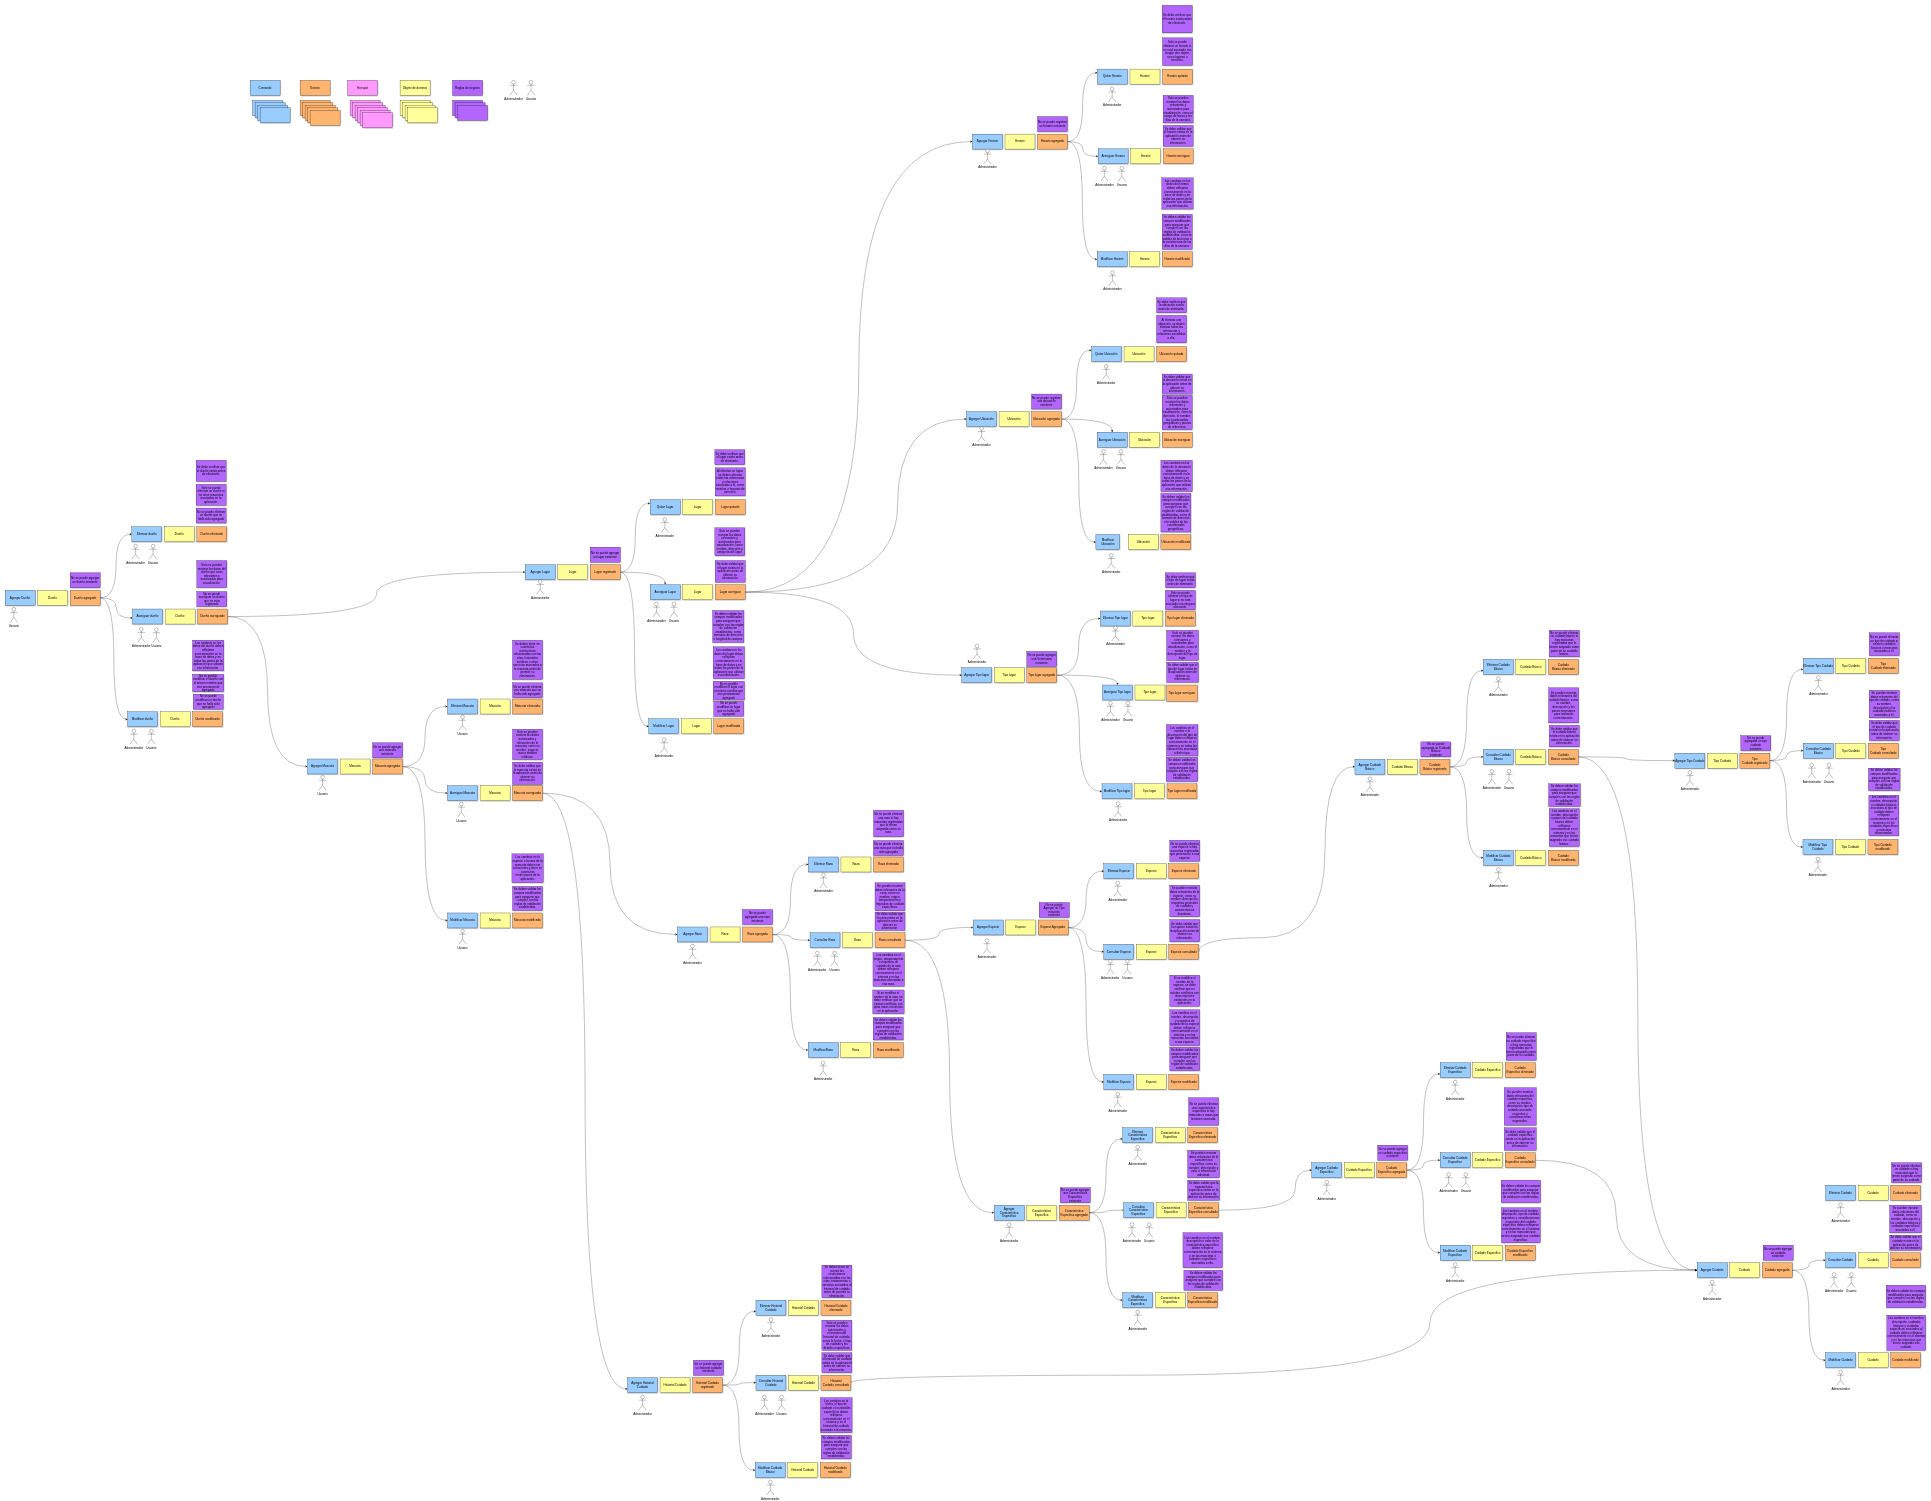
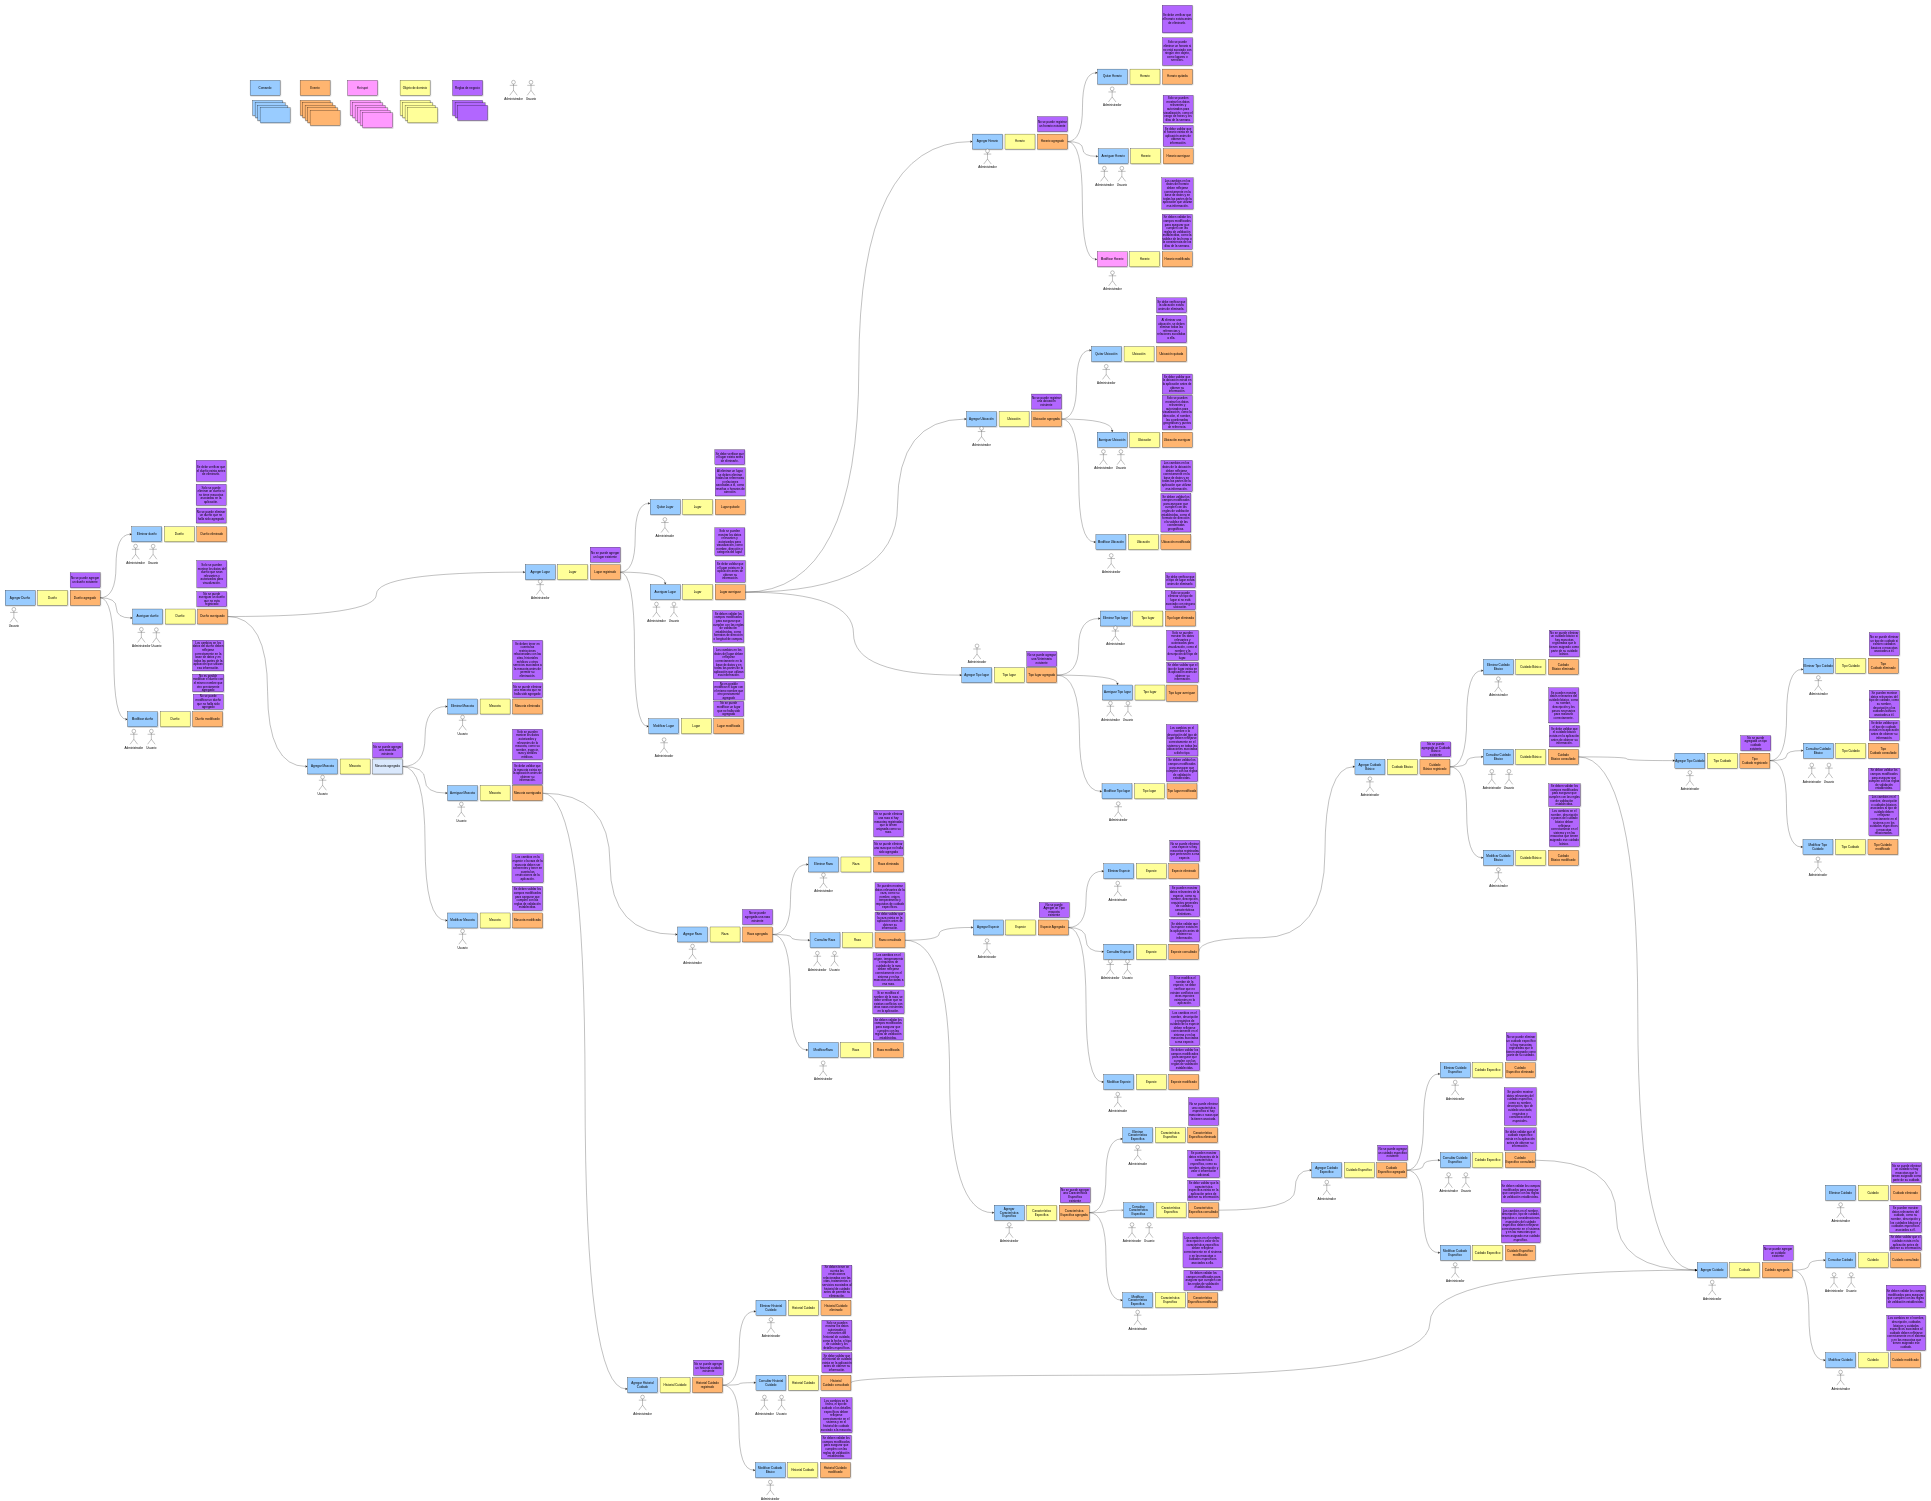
(1112, 259) -> (1112, 259)
(1108, 542) -> (1111, 542)
(388, 766) -> (388, 766)
